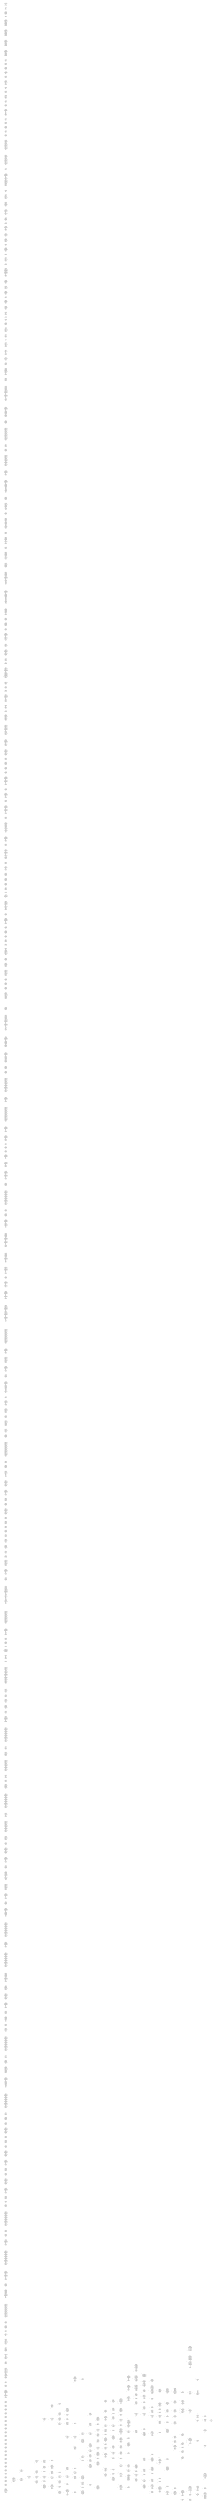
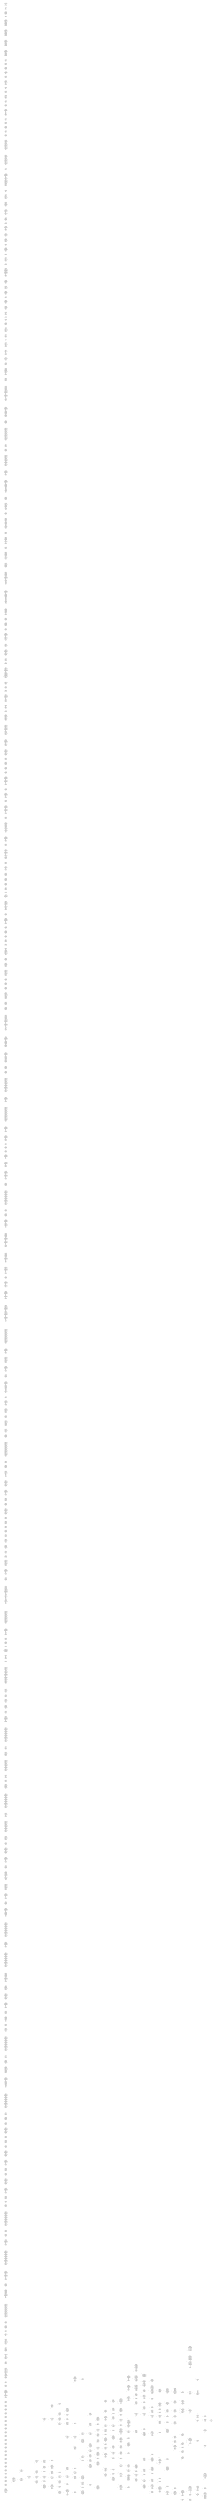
none -> (6, 1003)
